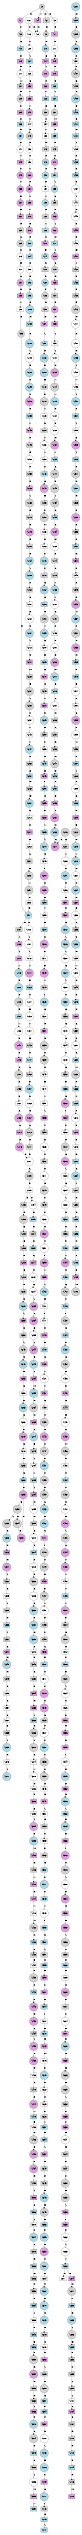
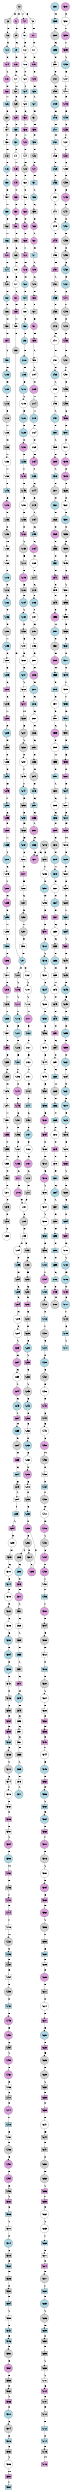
(33, 27) -> (24, 42)
(44, 1226) -> none
(34, 1437) -> (17, 1474)
(68, 2272) -> (44, 2260)
